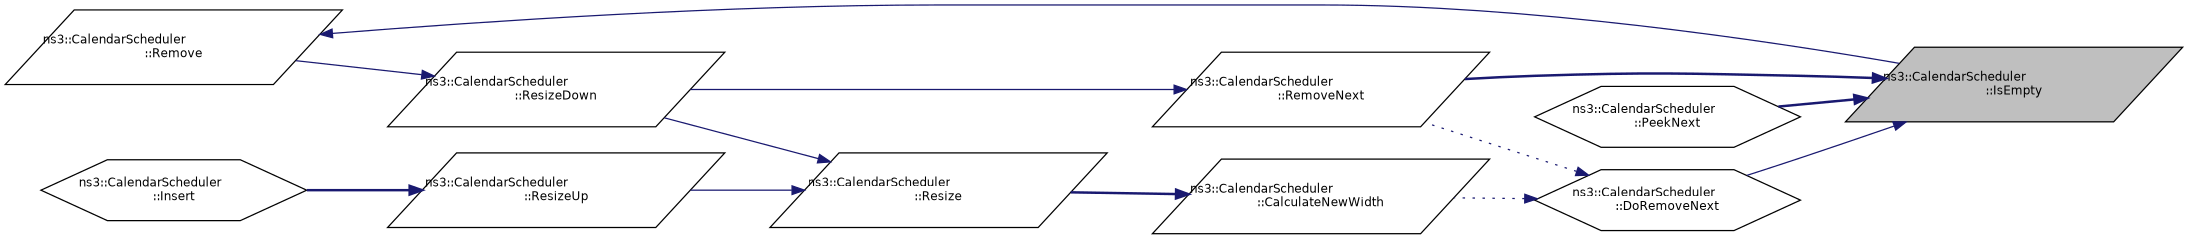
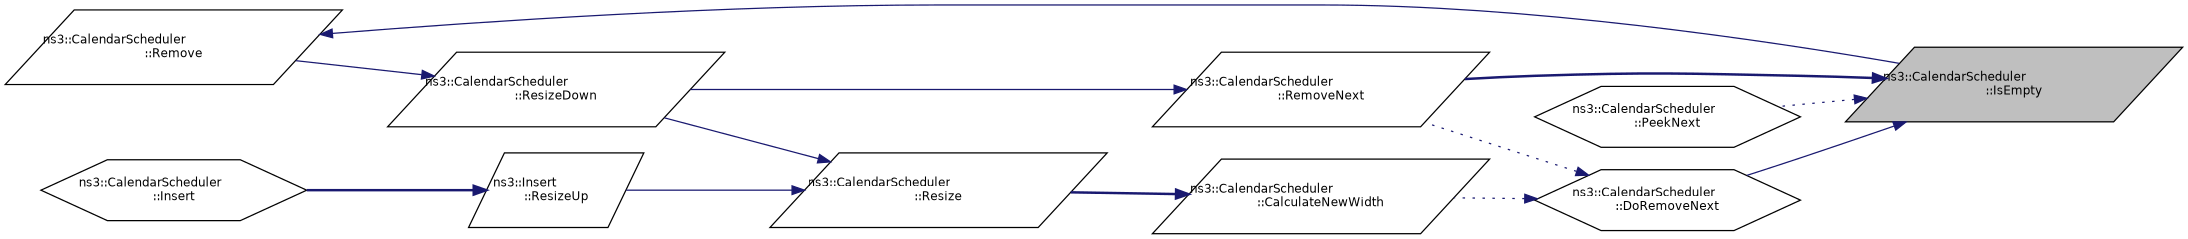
(1816, 103) -> (1816, 103)
(556, 190) -> (556, 190)
